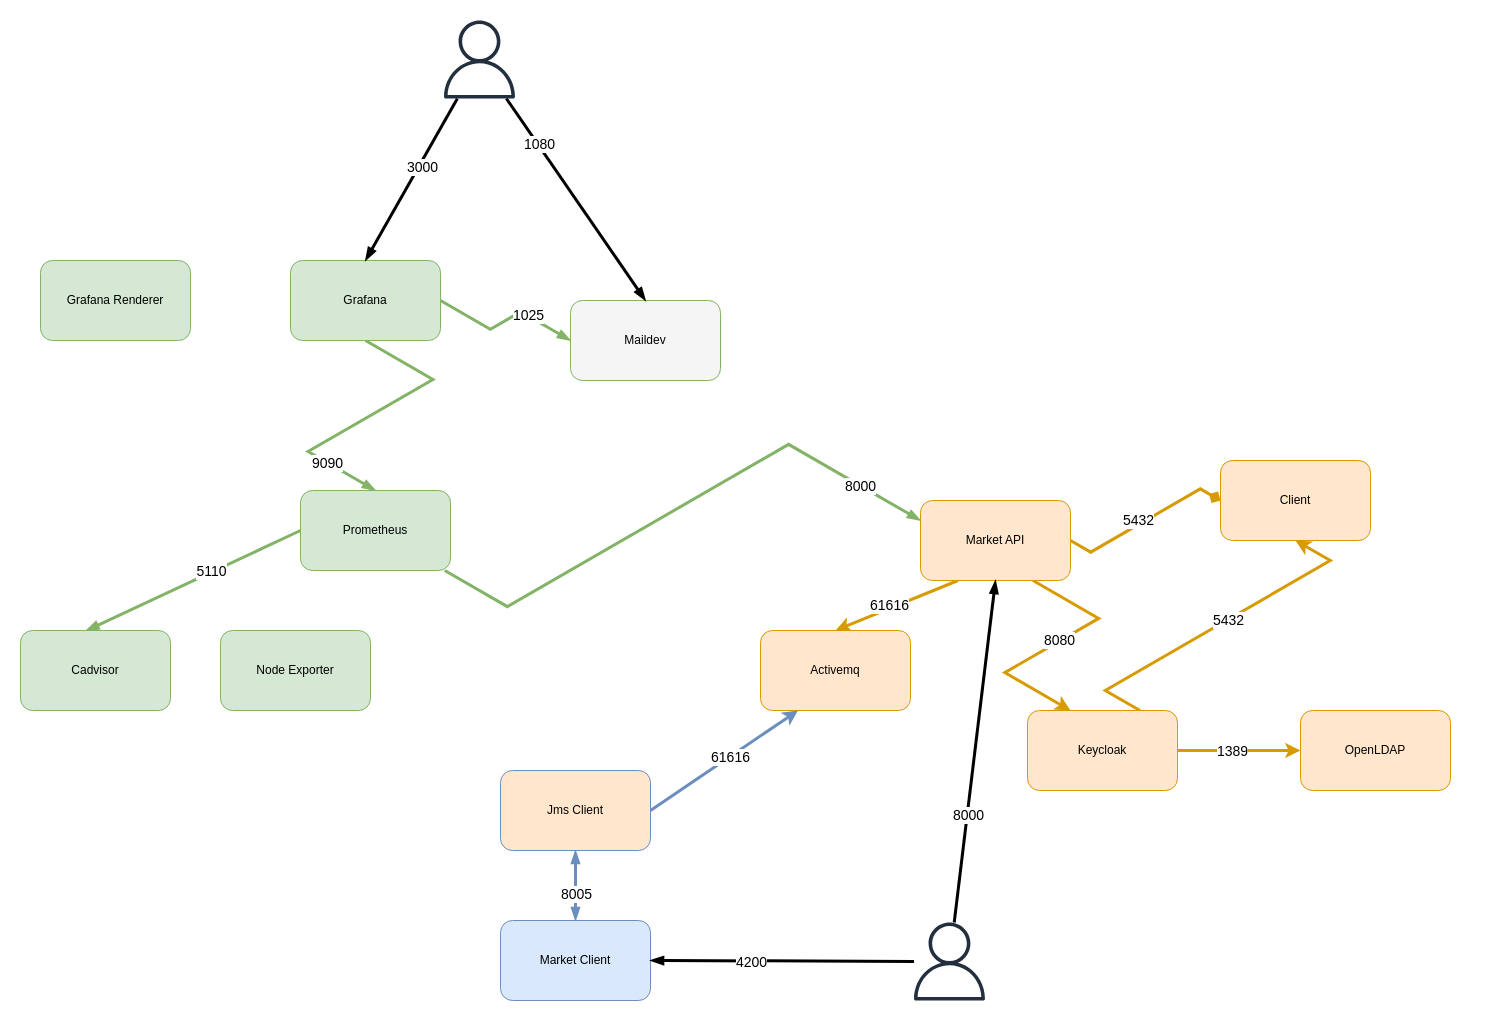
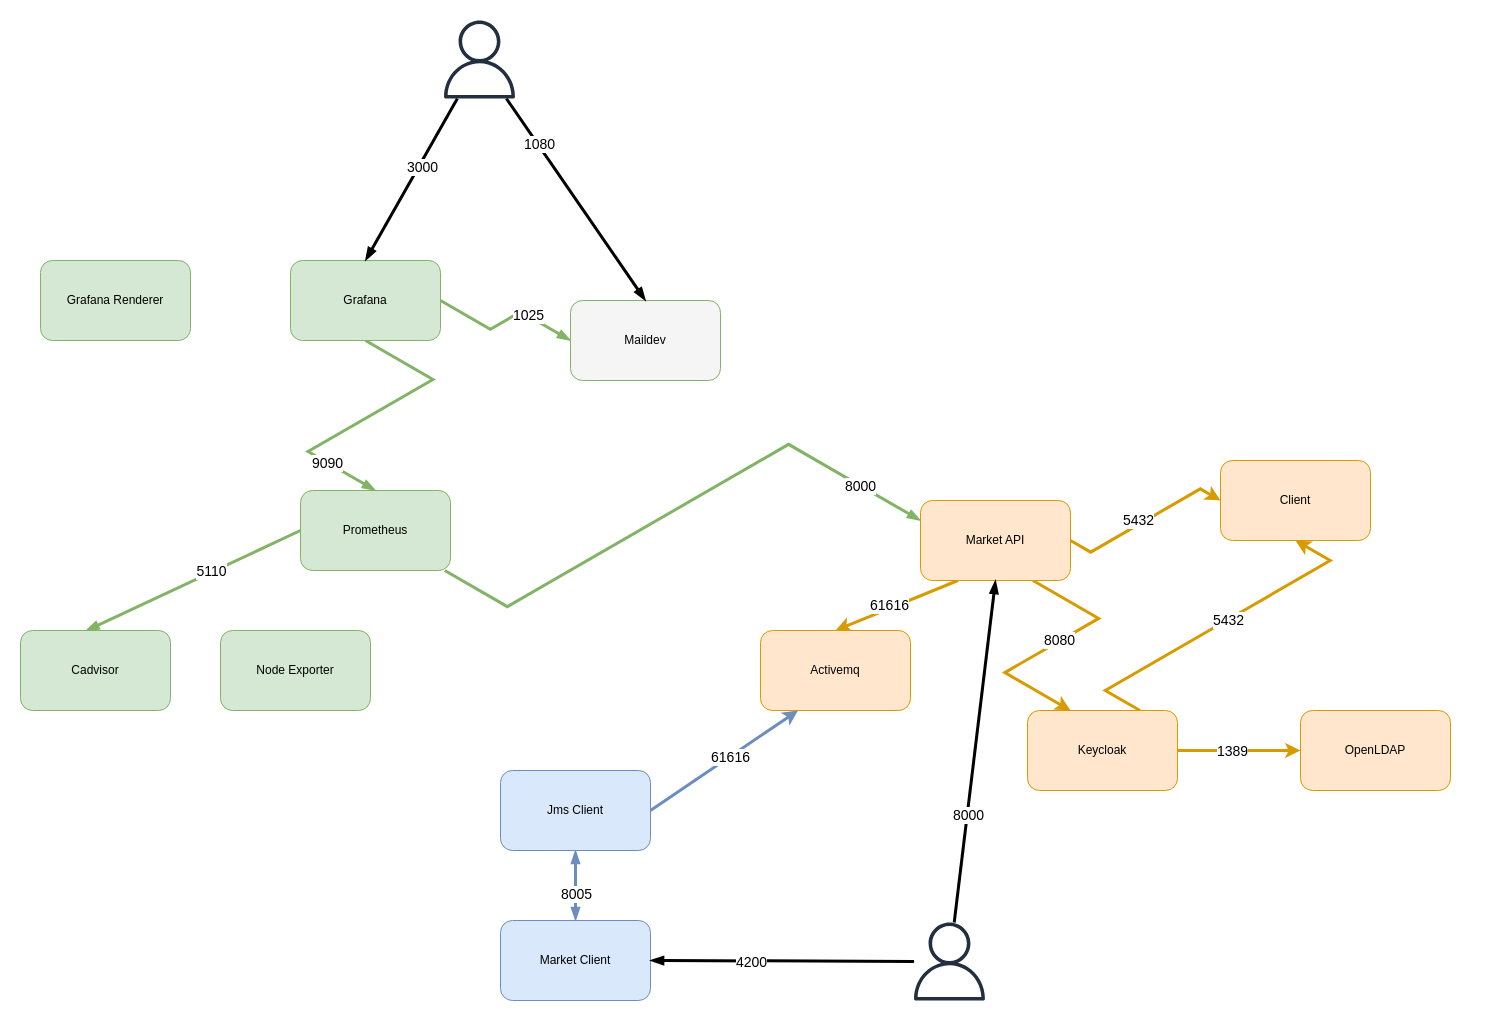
(1209, 494) -> (1209, 494)
(576, 811) -> (576, 811)
